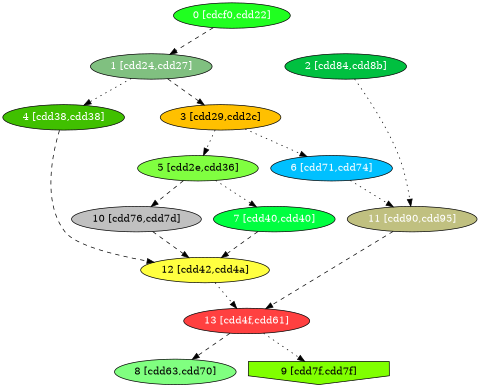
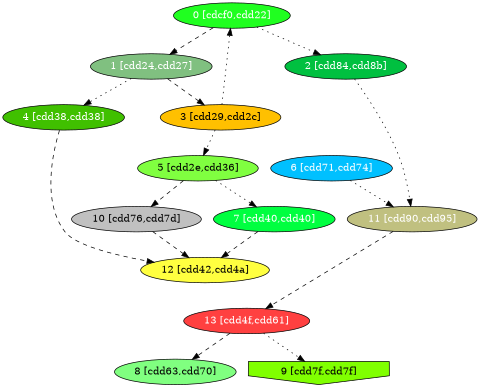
none -> (285, 40)
(273, 141) -> (226, 70)
(224, 293) -> none
